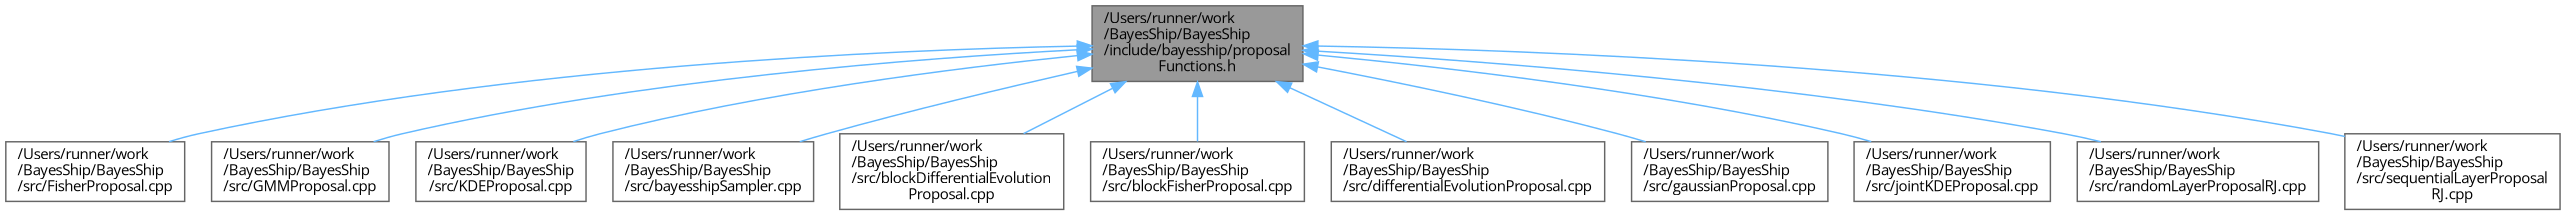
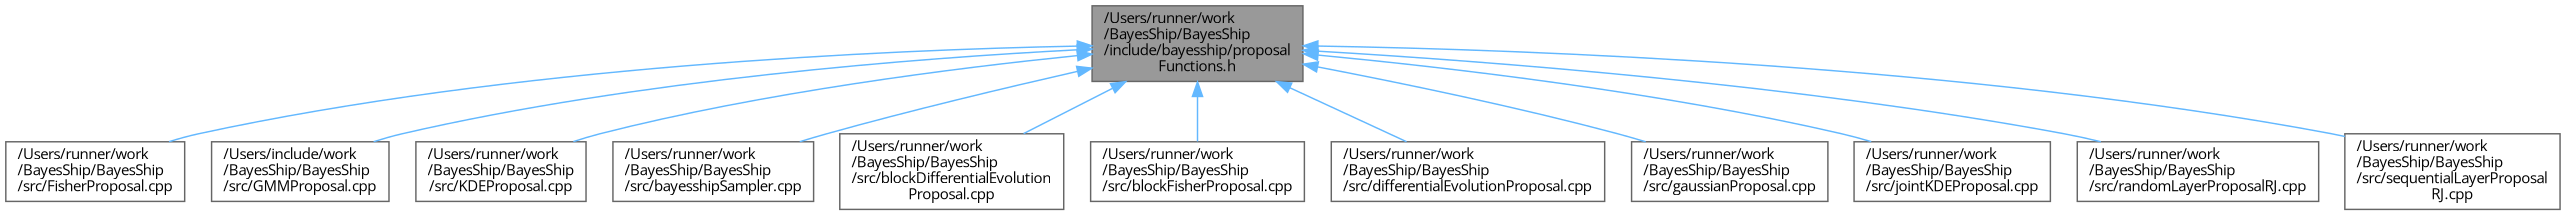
(300, 172) -> (300, 172)
